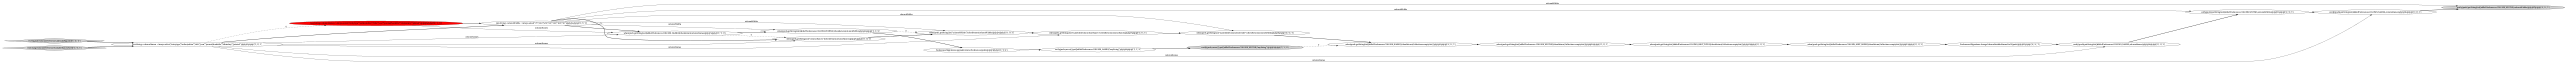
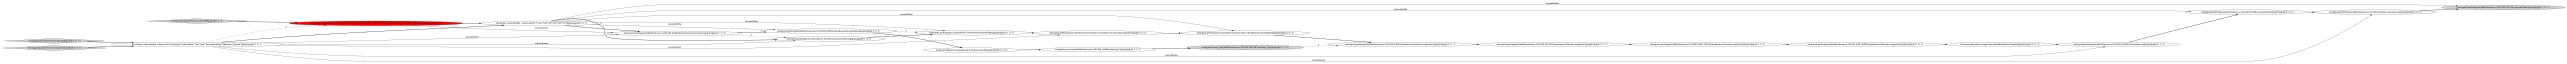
none -> (197, 21)
